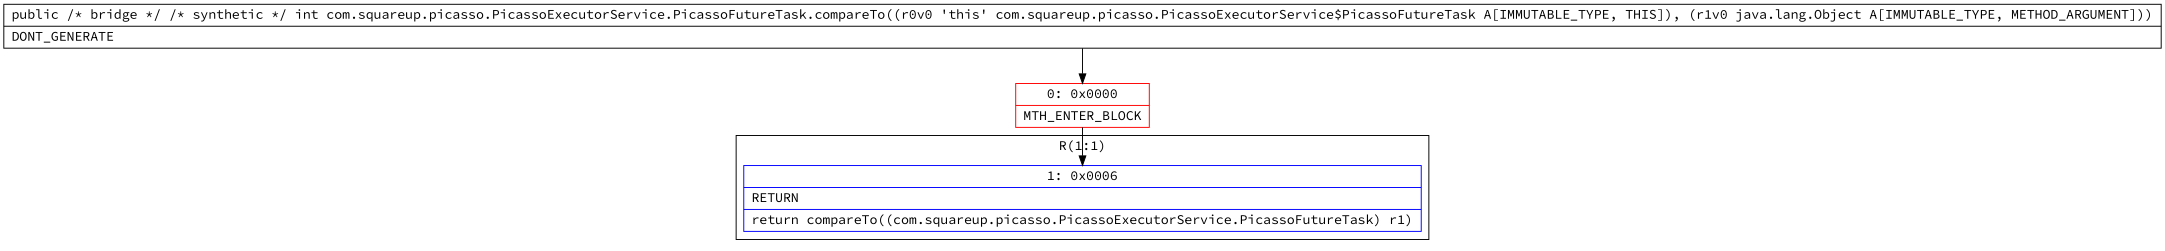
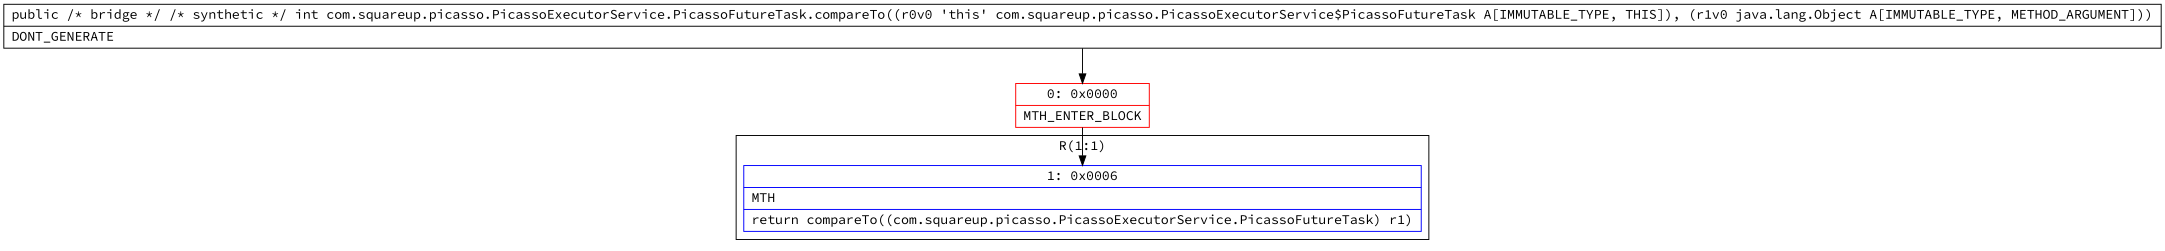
(775, 198) -> (763, 198)
